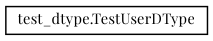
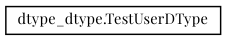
(107, 20) -> (113, 20)
